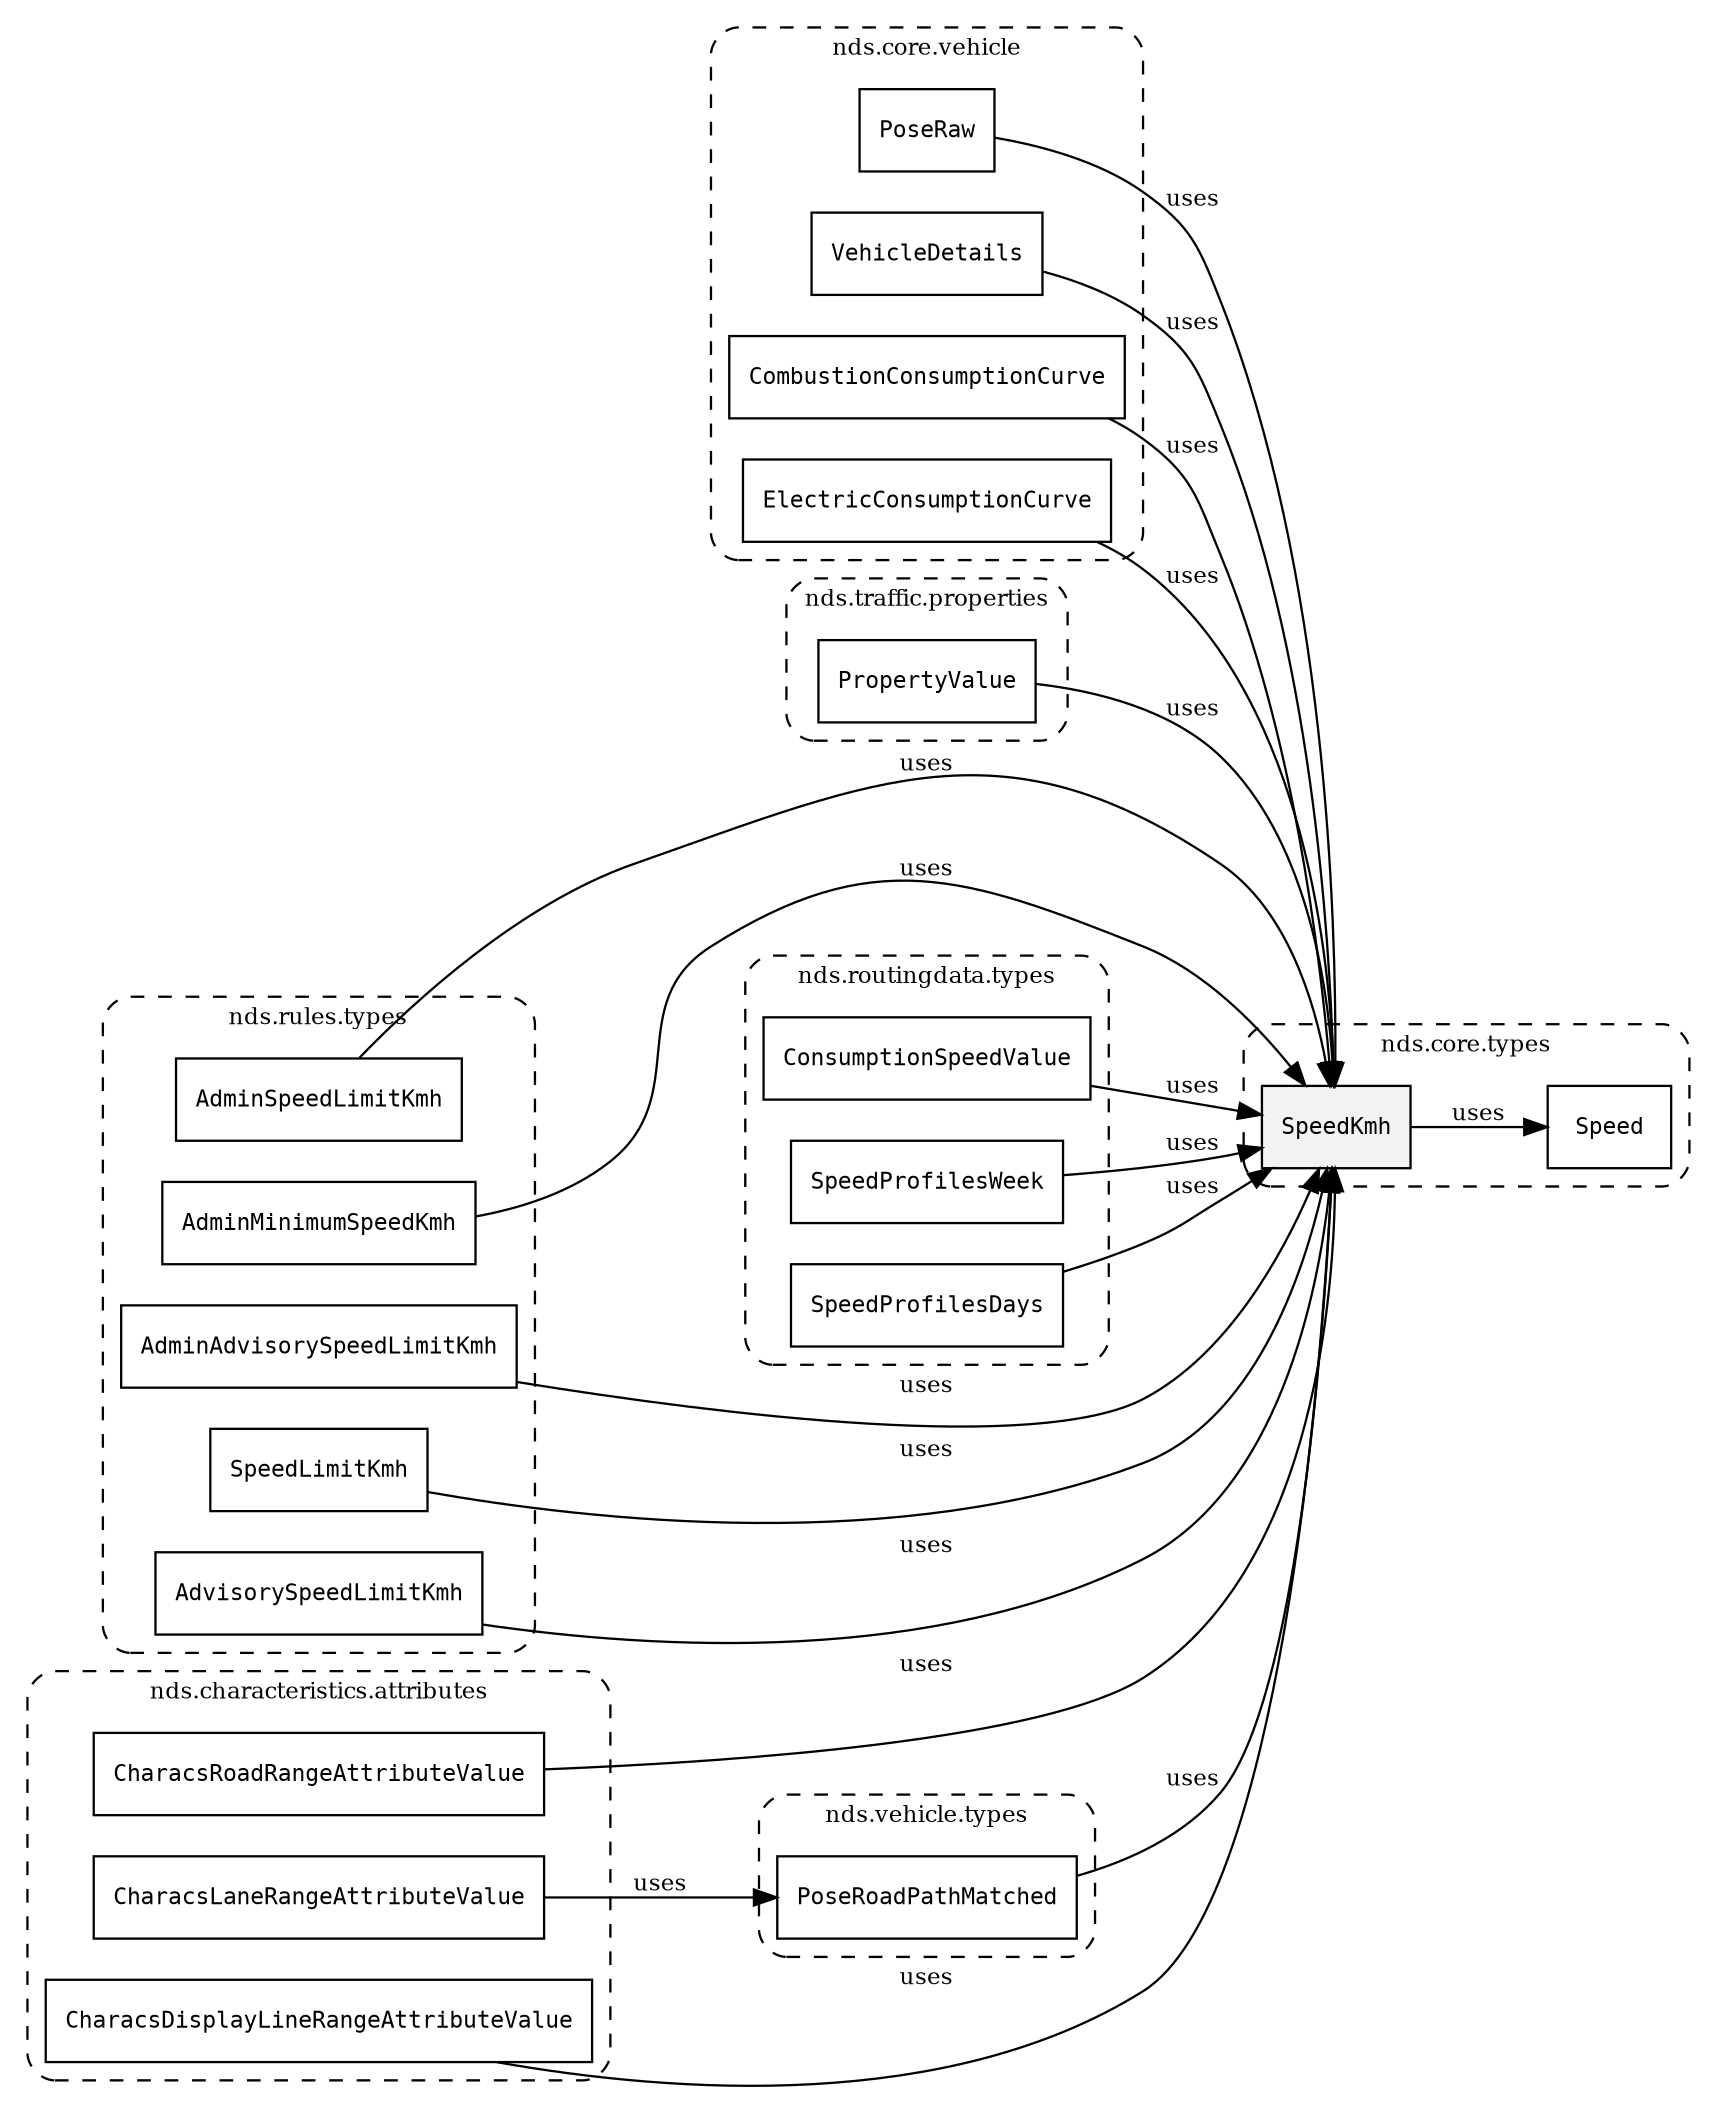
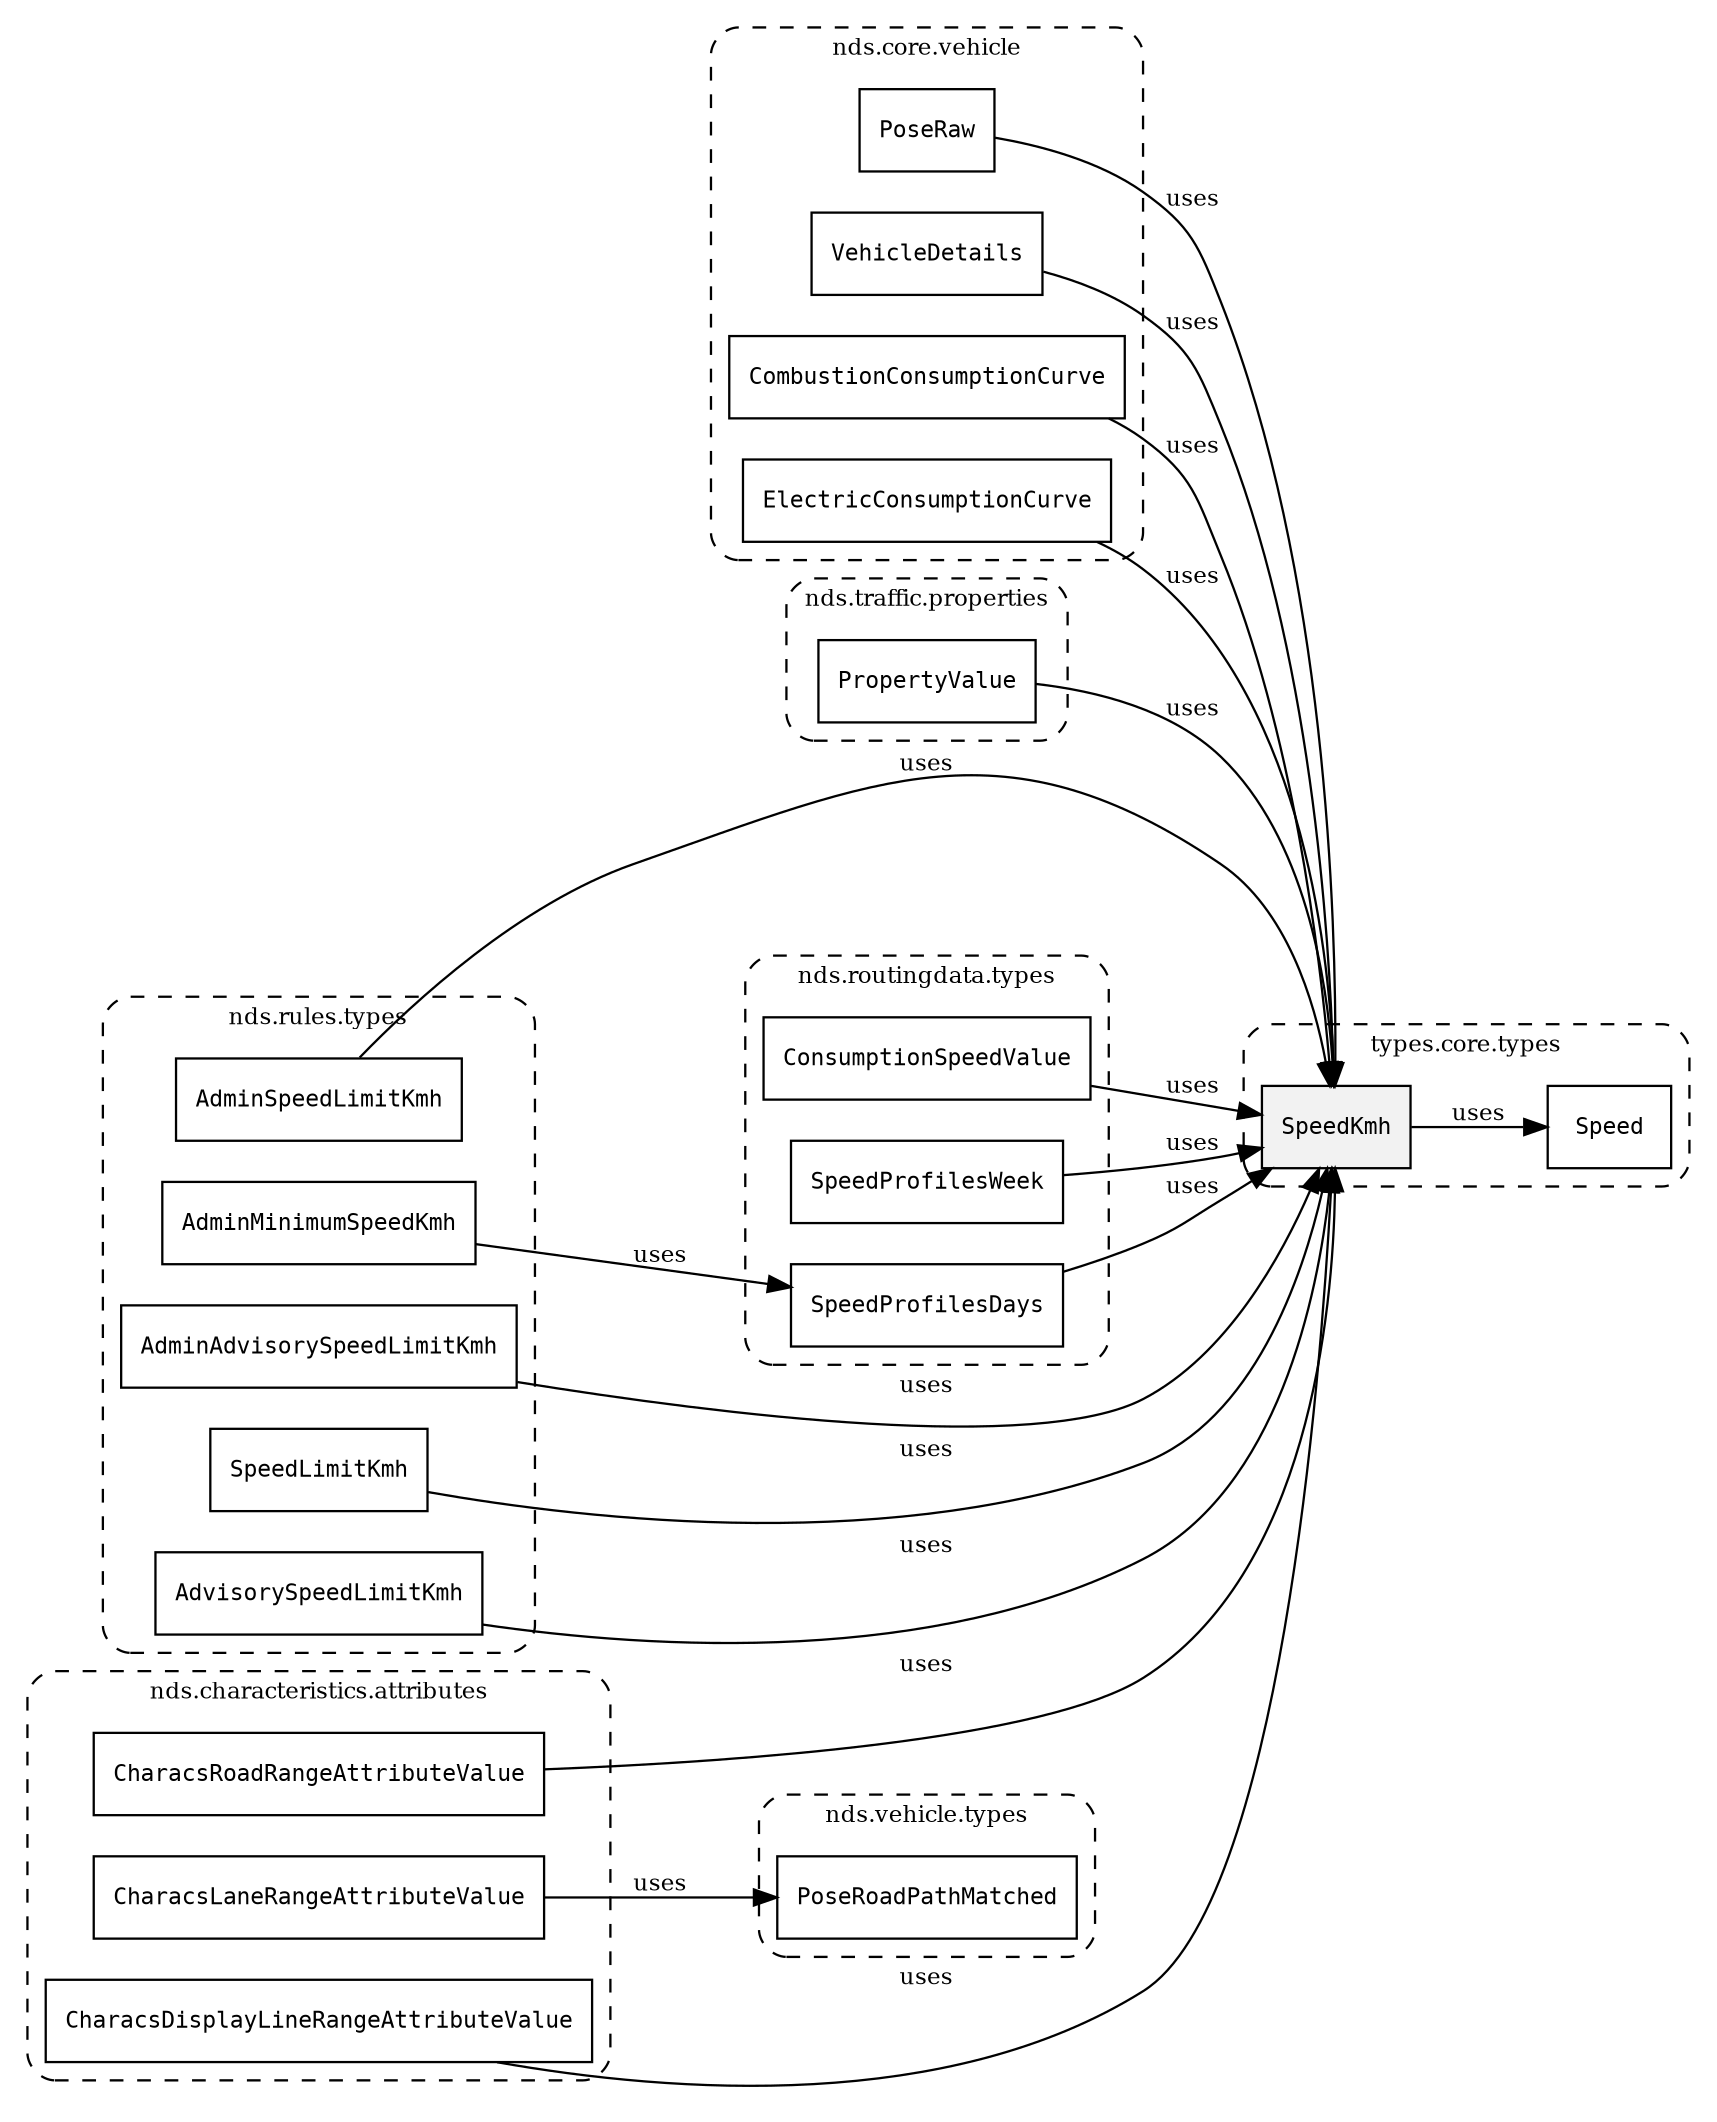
(826, 892) -> (622, 1264)
(1467, 1046) -> (1467, 1046)
(1244, 1752) -> none
